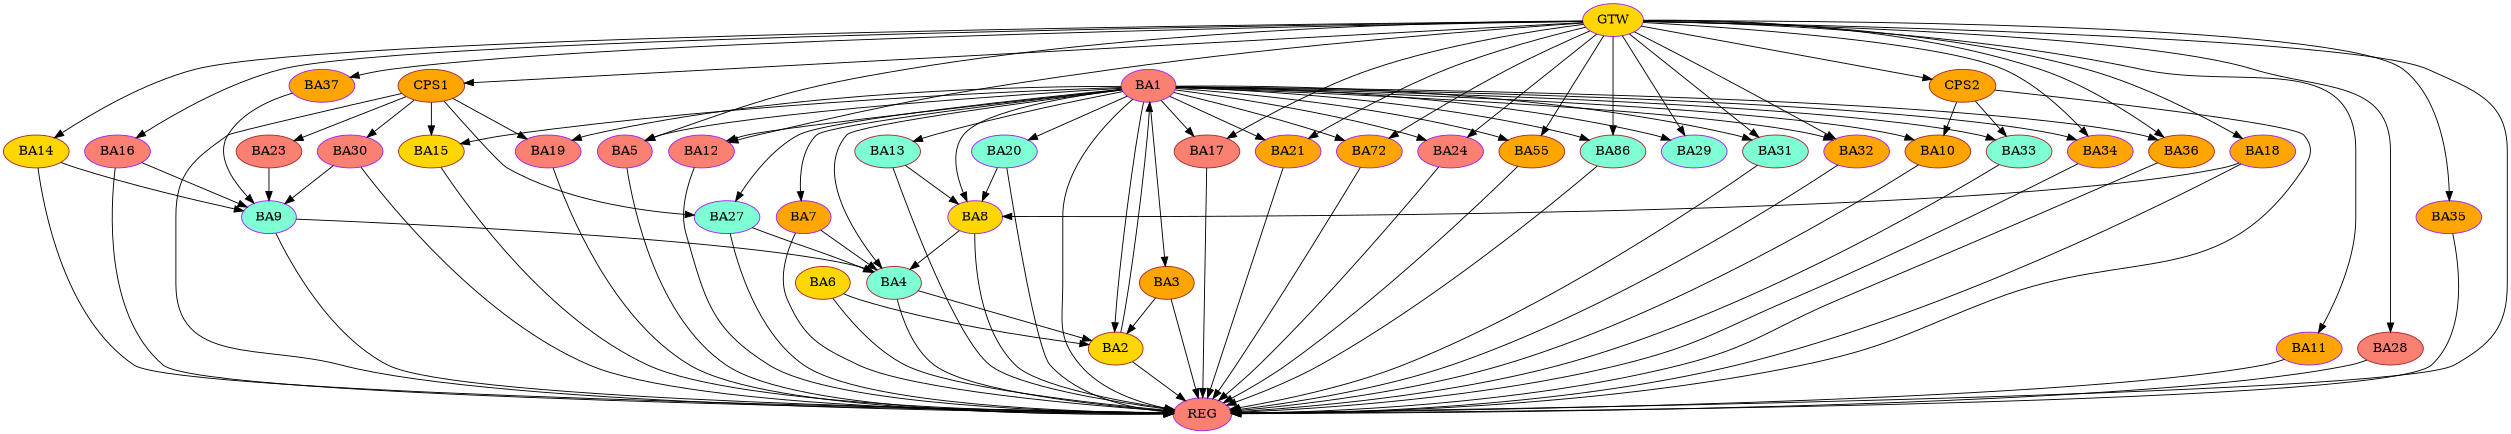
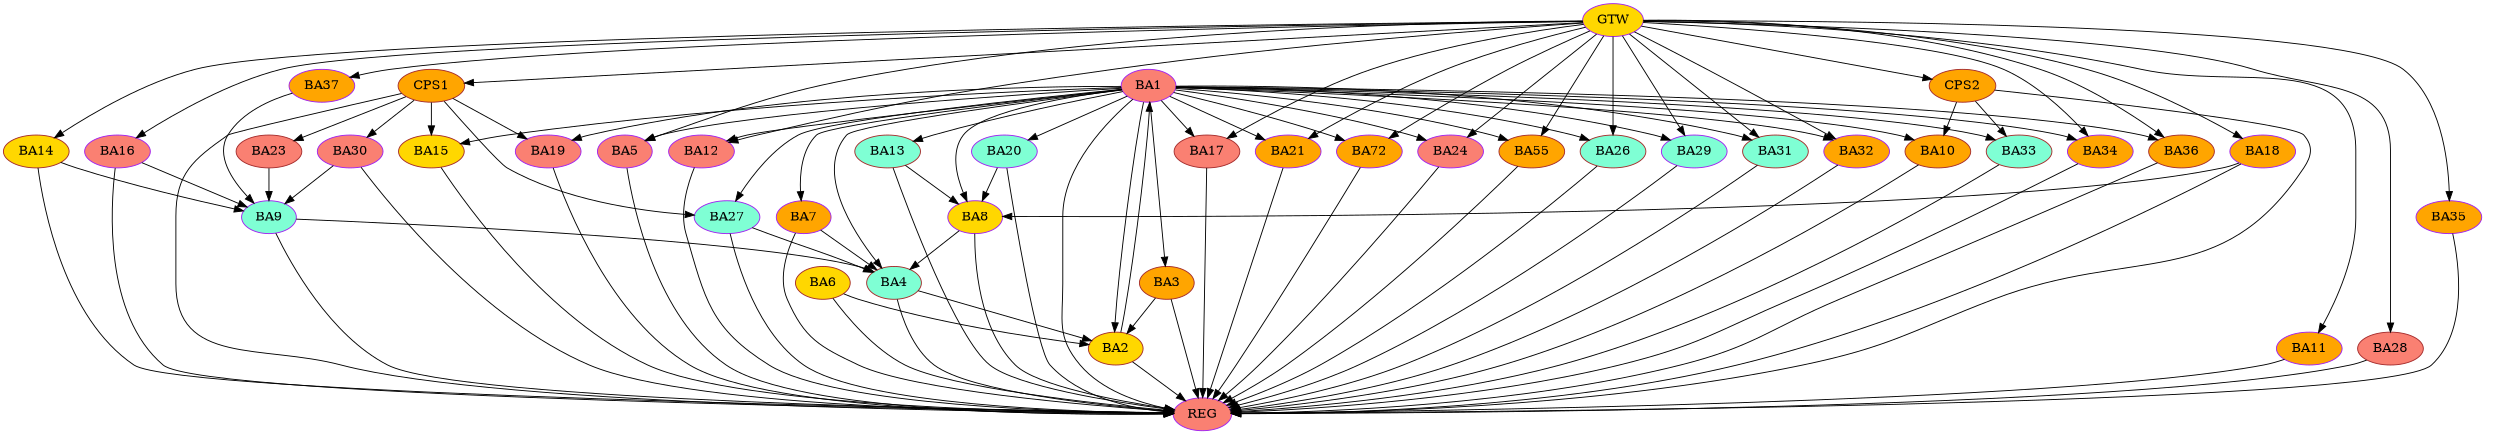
(1613, 151) -> (1613, 151)
(2475, 352) -> (1468, 306)
